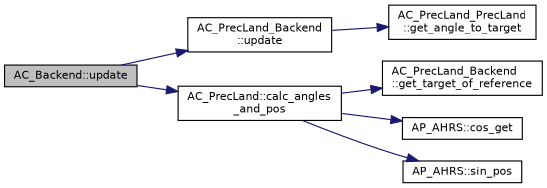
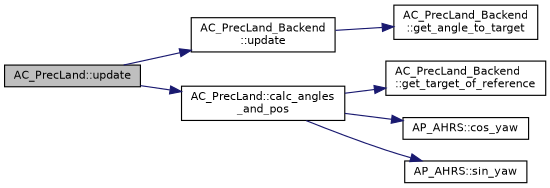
(462, 22) -> (466, 22)
(71, 76) -> (72, 76)
(462, 128) -> (466, 128)
(462, 172) -> (466, 172)
